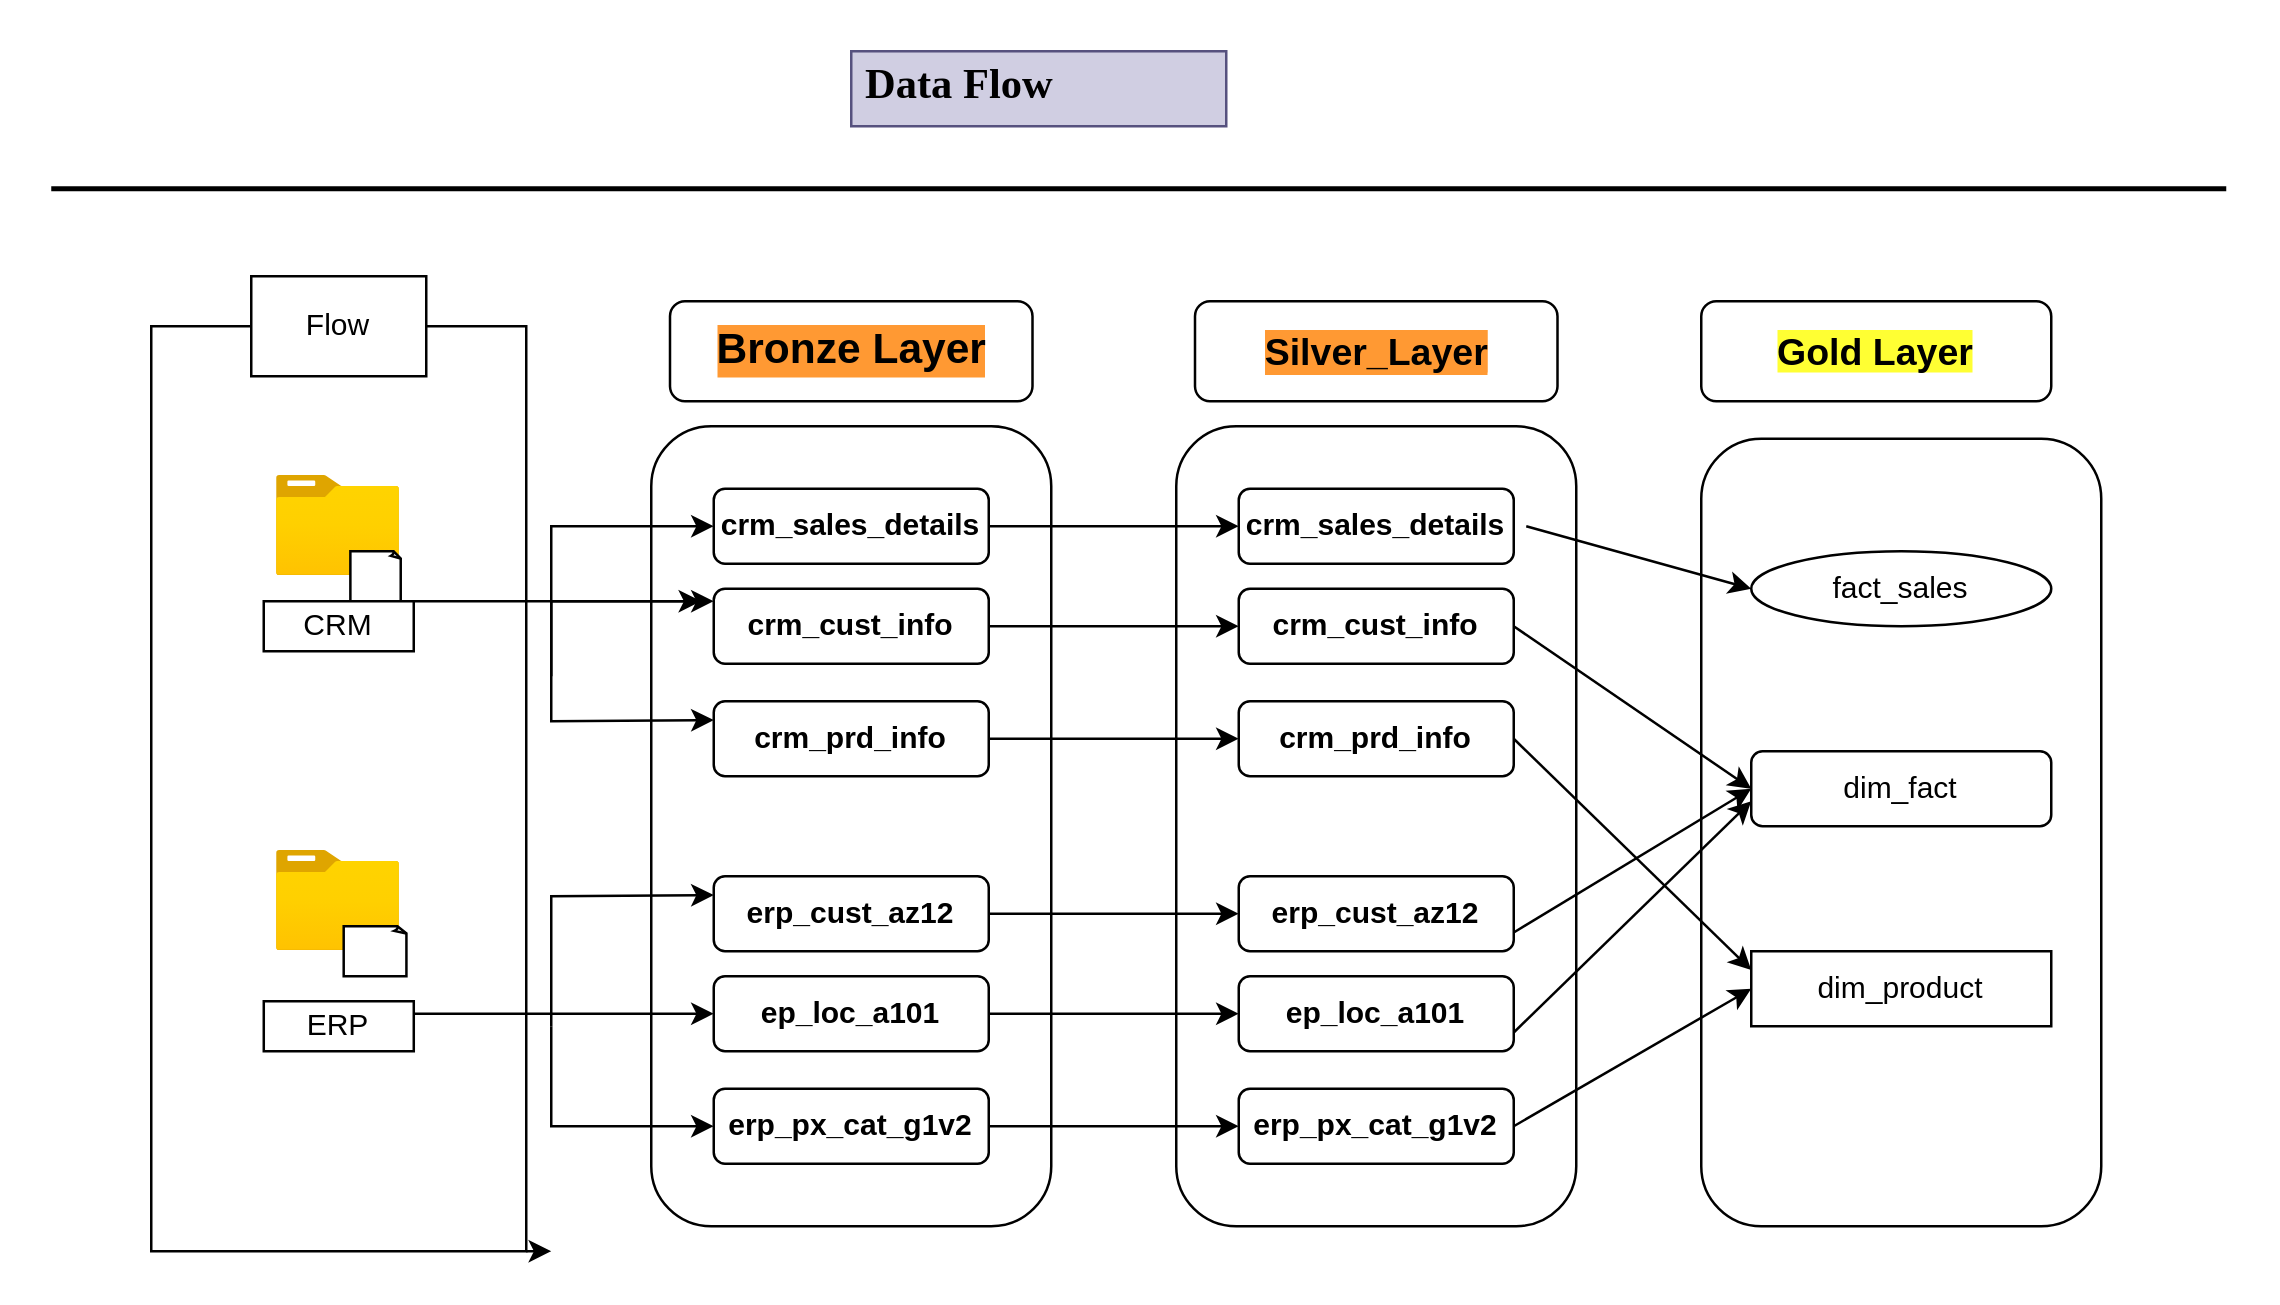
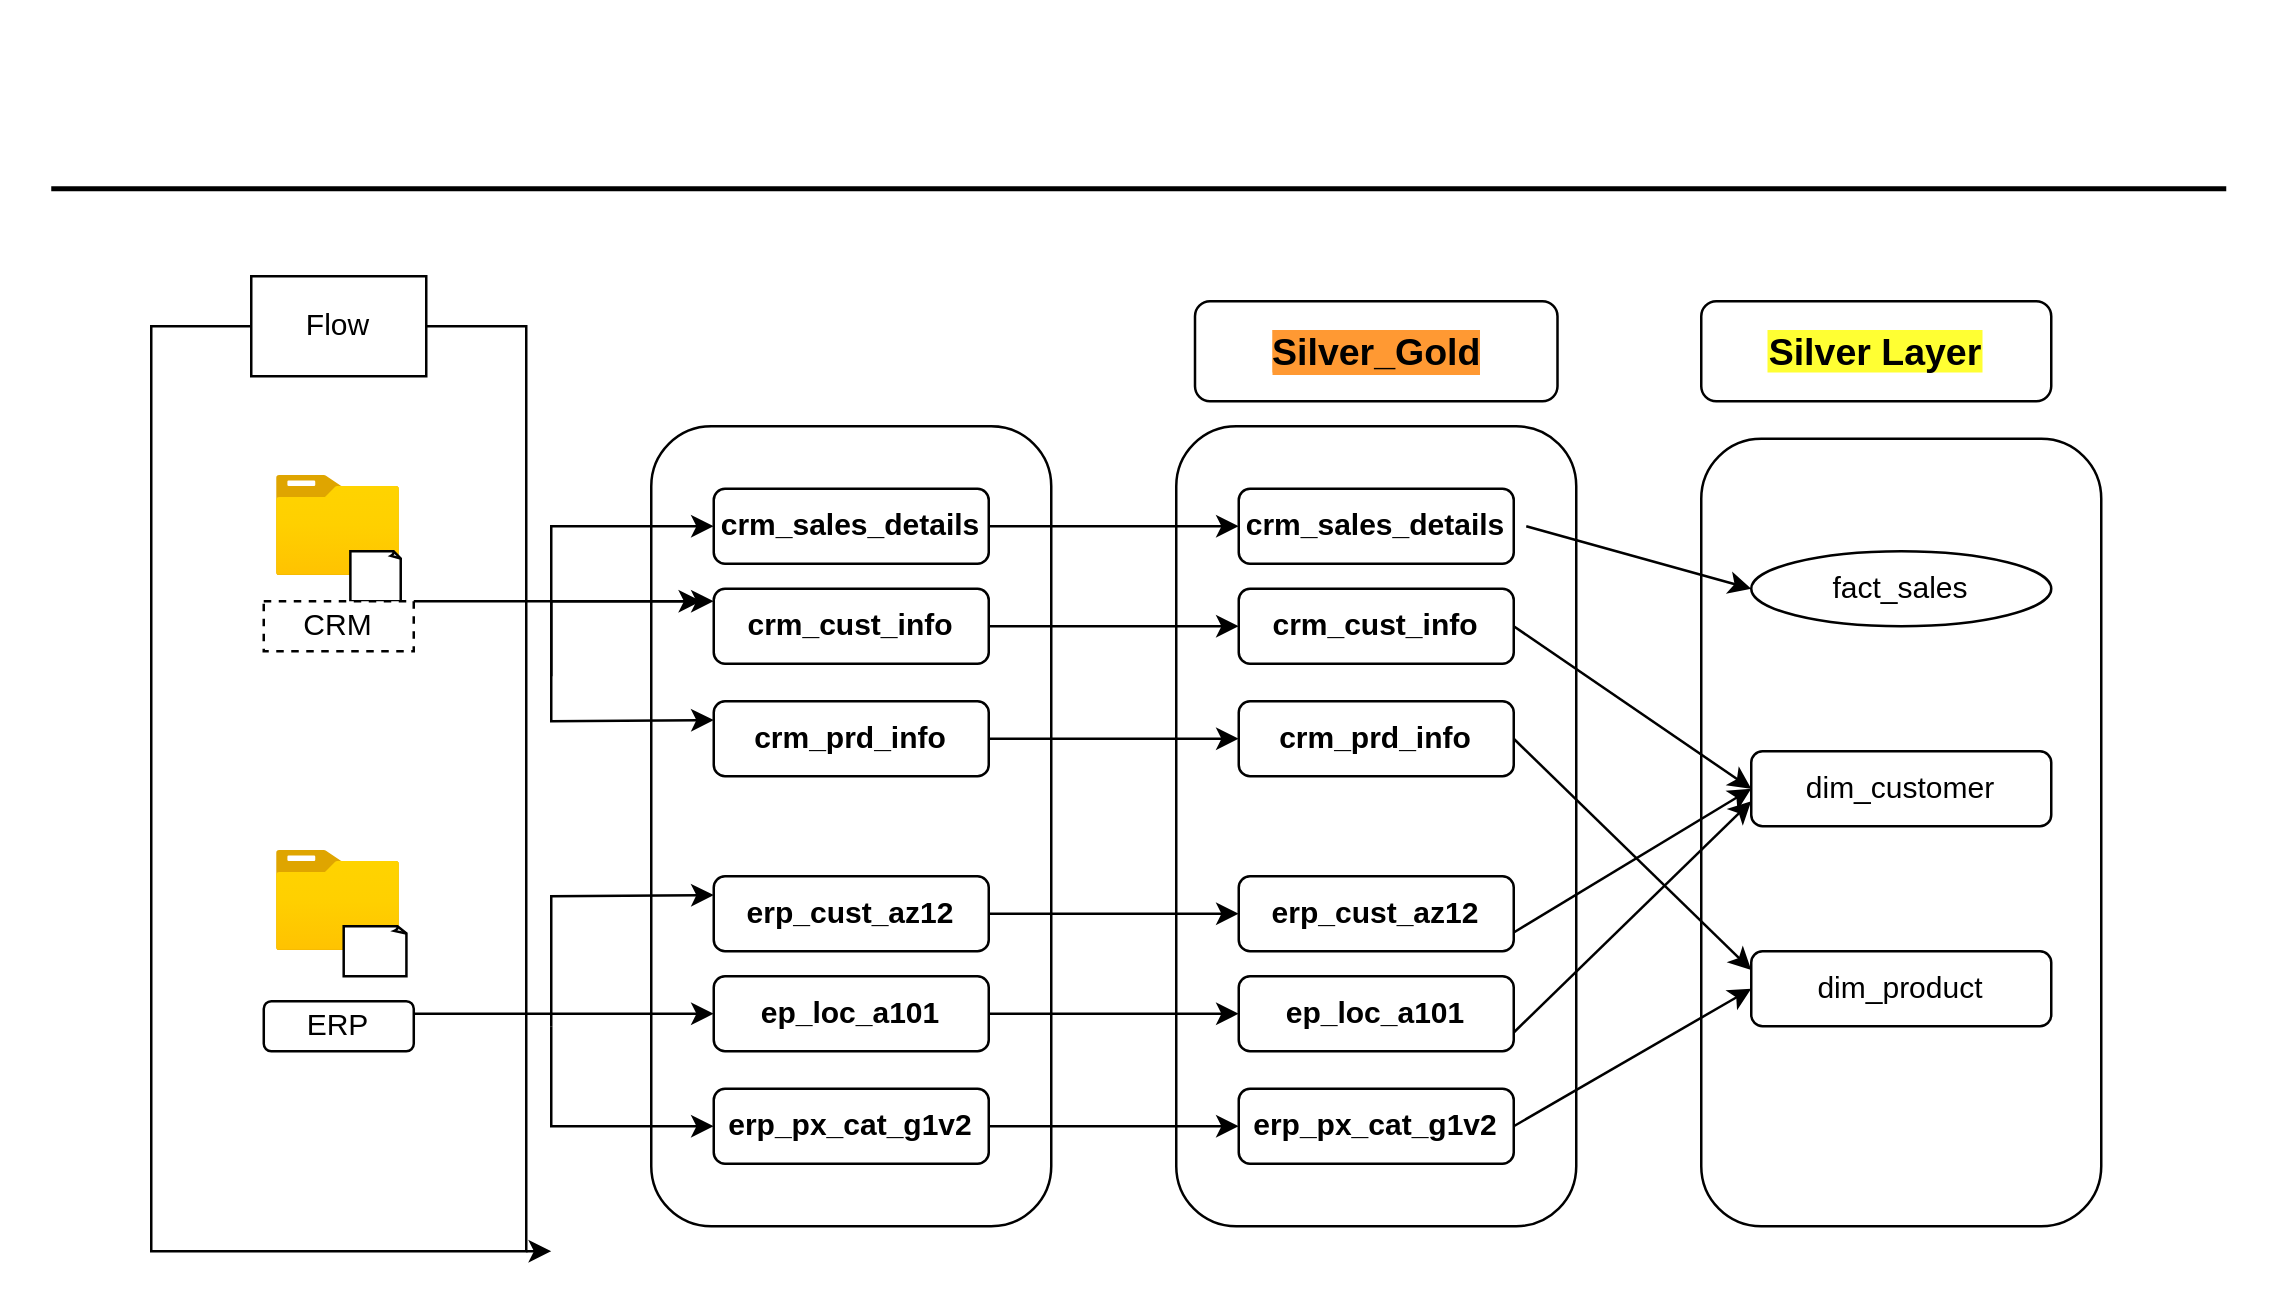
(1039, 89) -> none
(851, 351) -> none
(1378, 351) -> (1378, 351)
(1876, 351) -> (1876, 351)
(339, 626) -> (339, 626)
(1901, 789) -> (1901, 789)
(1901, 989) -> (1901, 989)
(339, 1026) -> (339, 1026)
